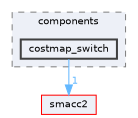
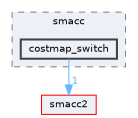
(69, 22) -> (69, 22)
